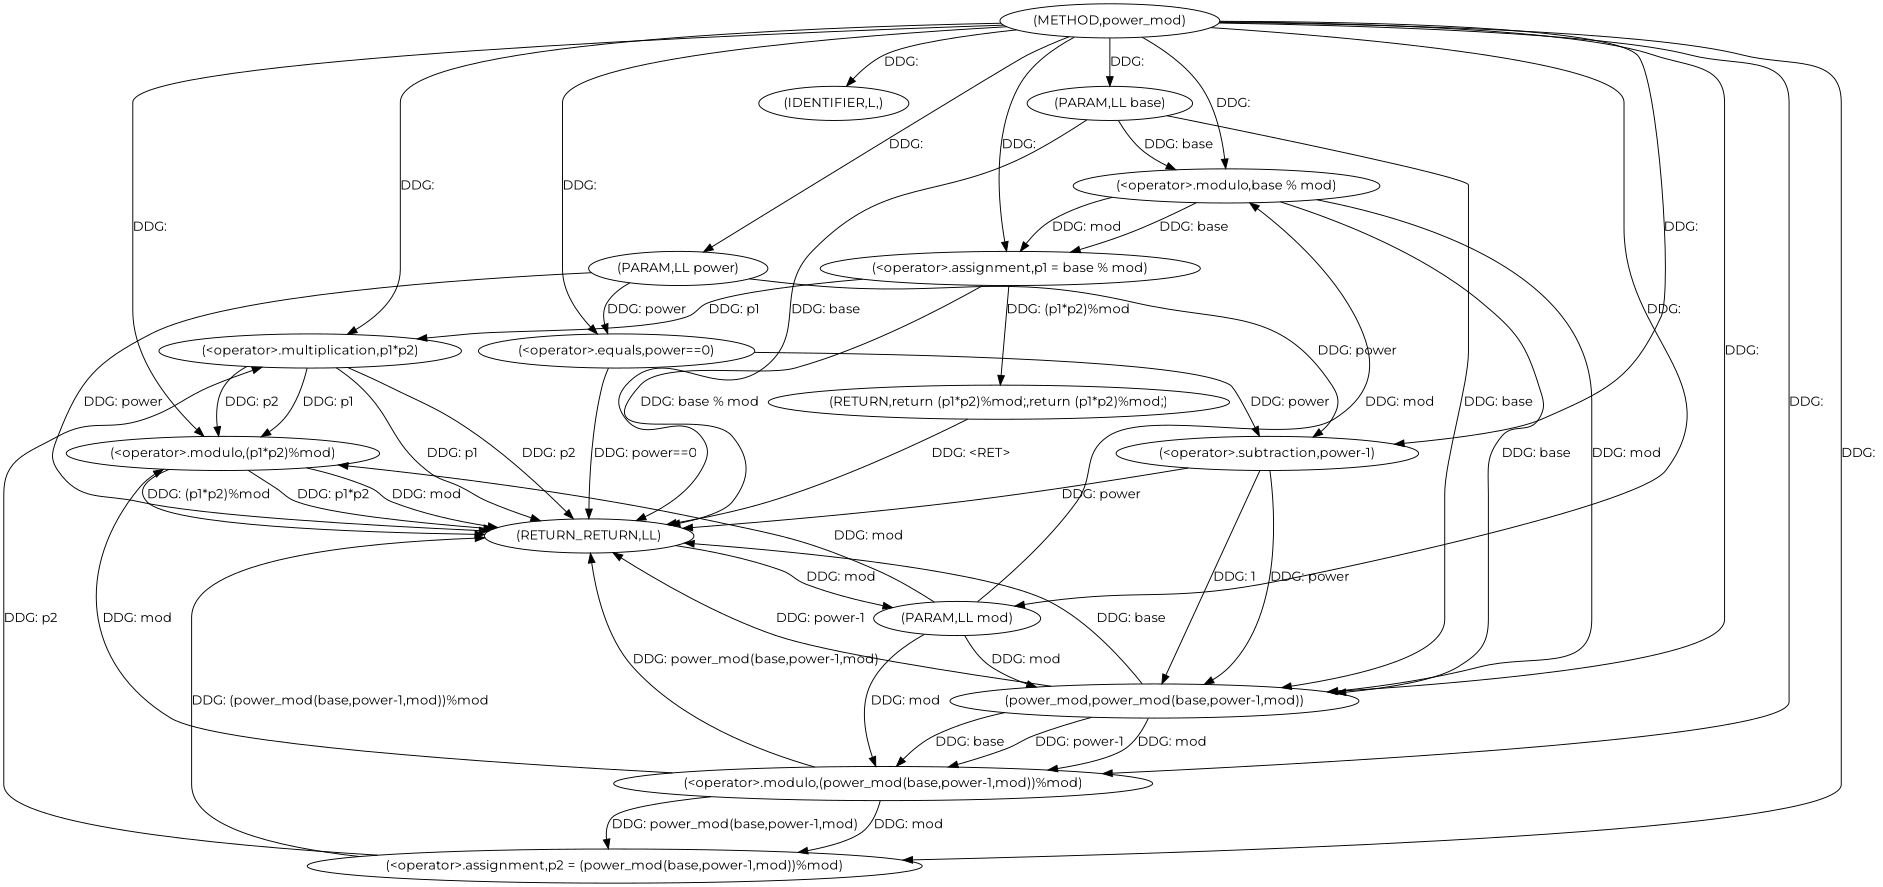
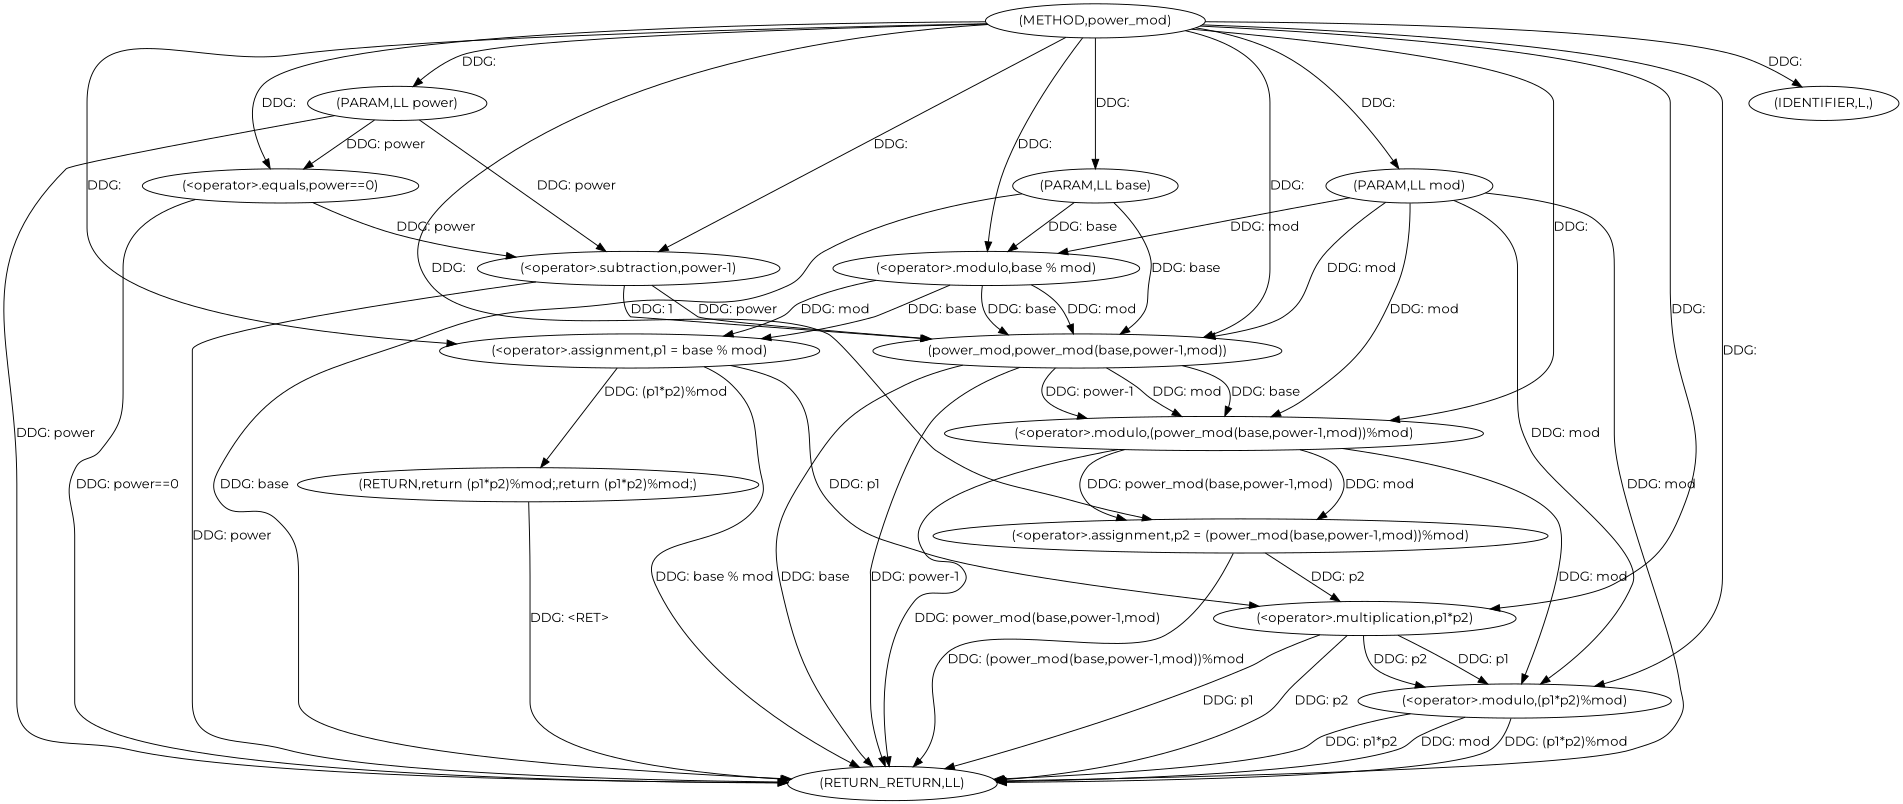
(781, 570) -> (1660, 739)
